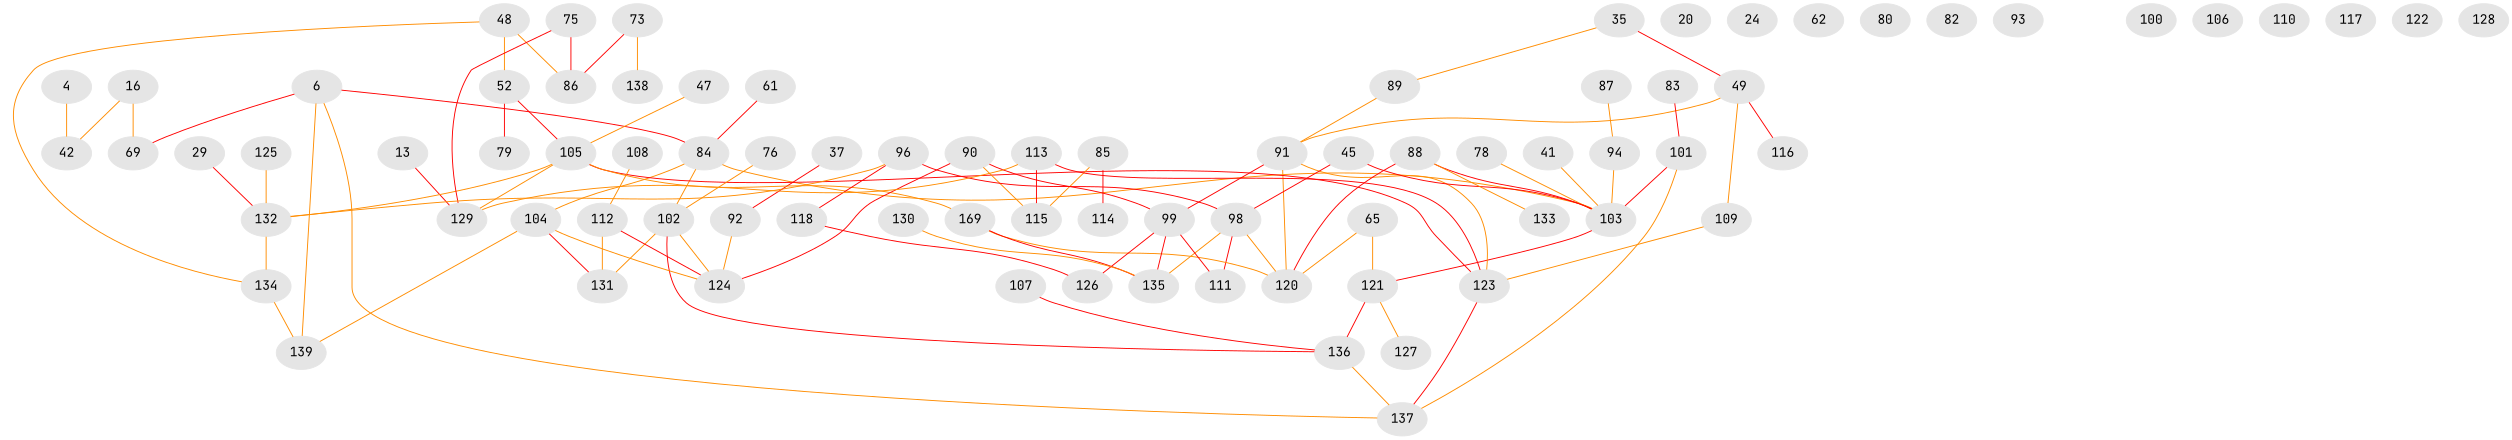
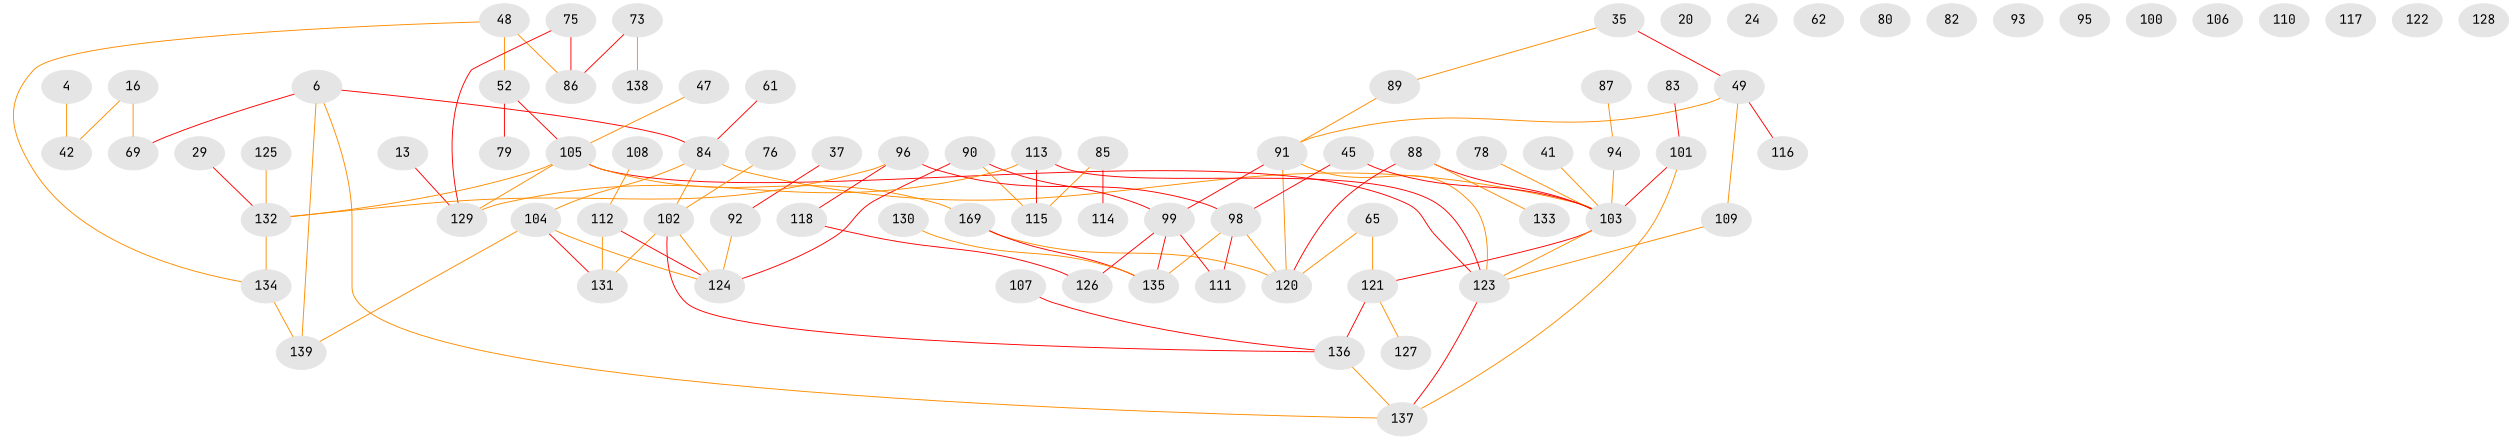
none -> (2085, 20)
none -> (1548, 253)
